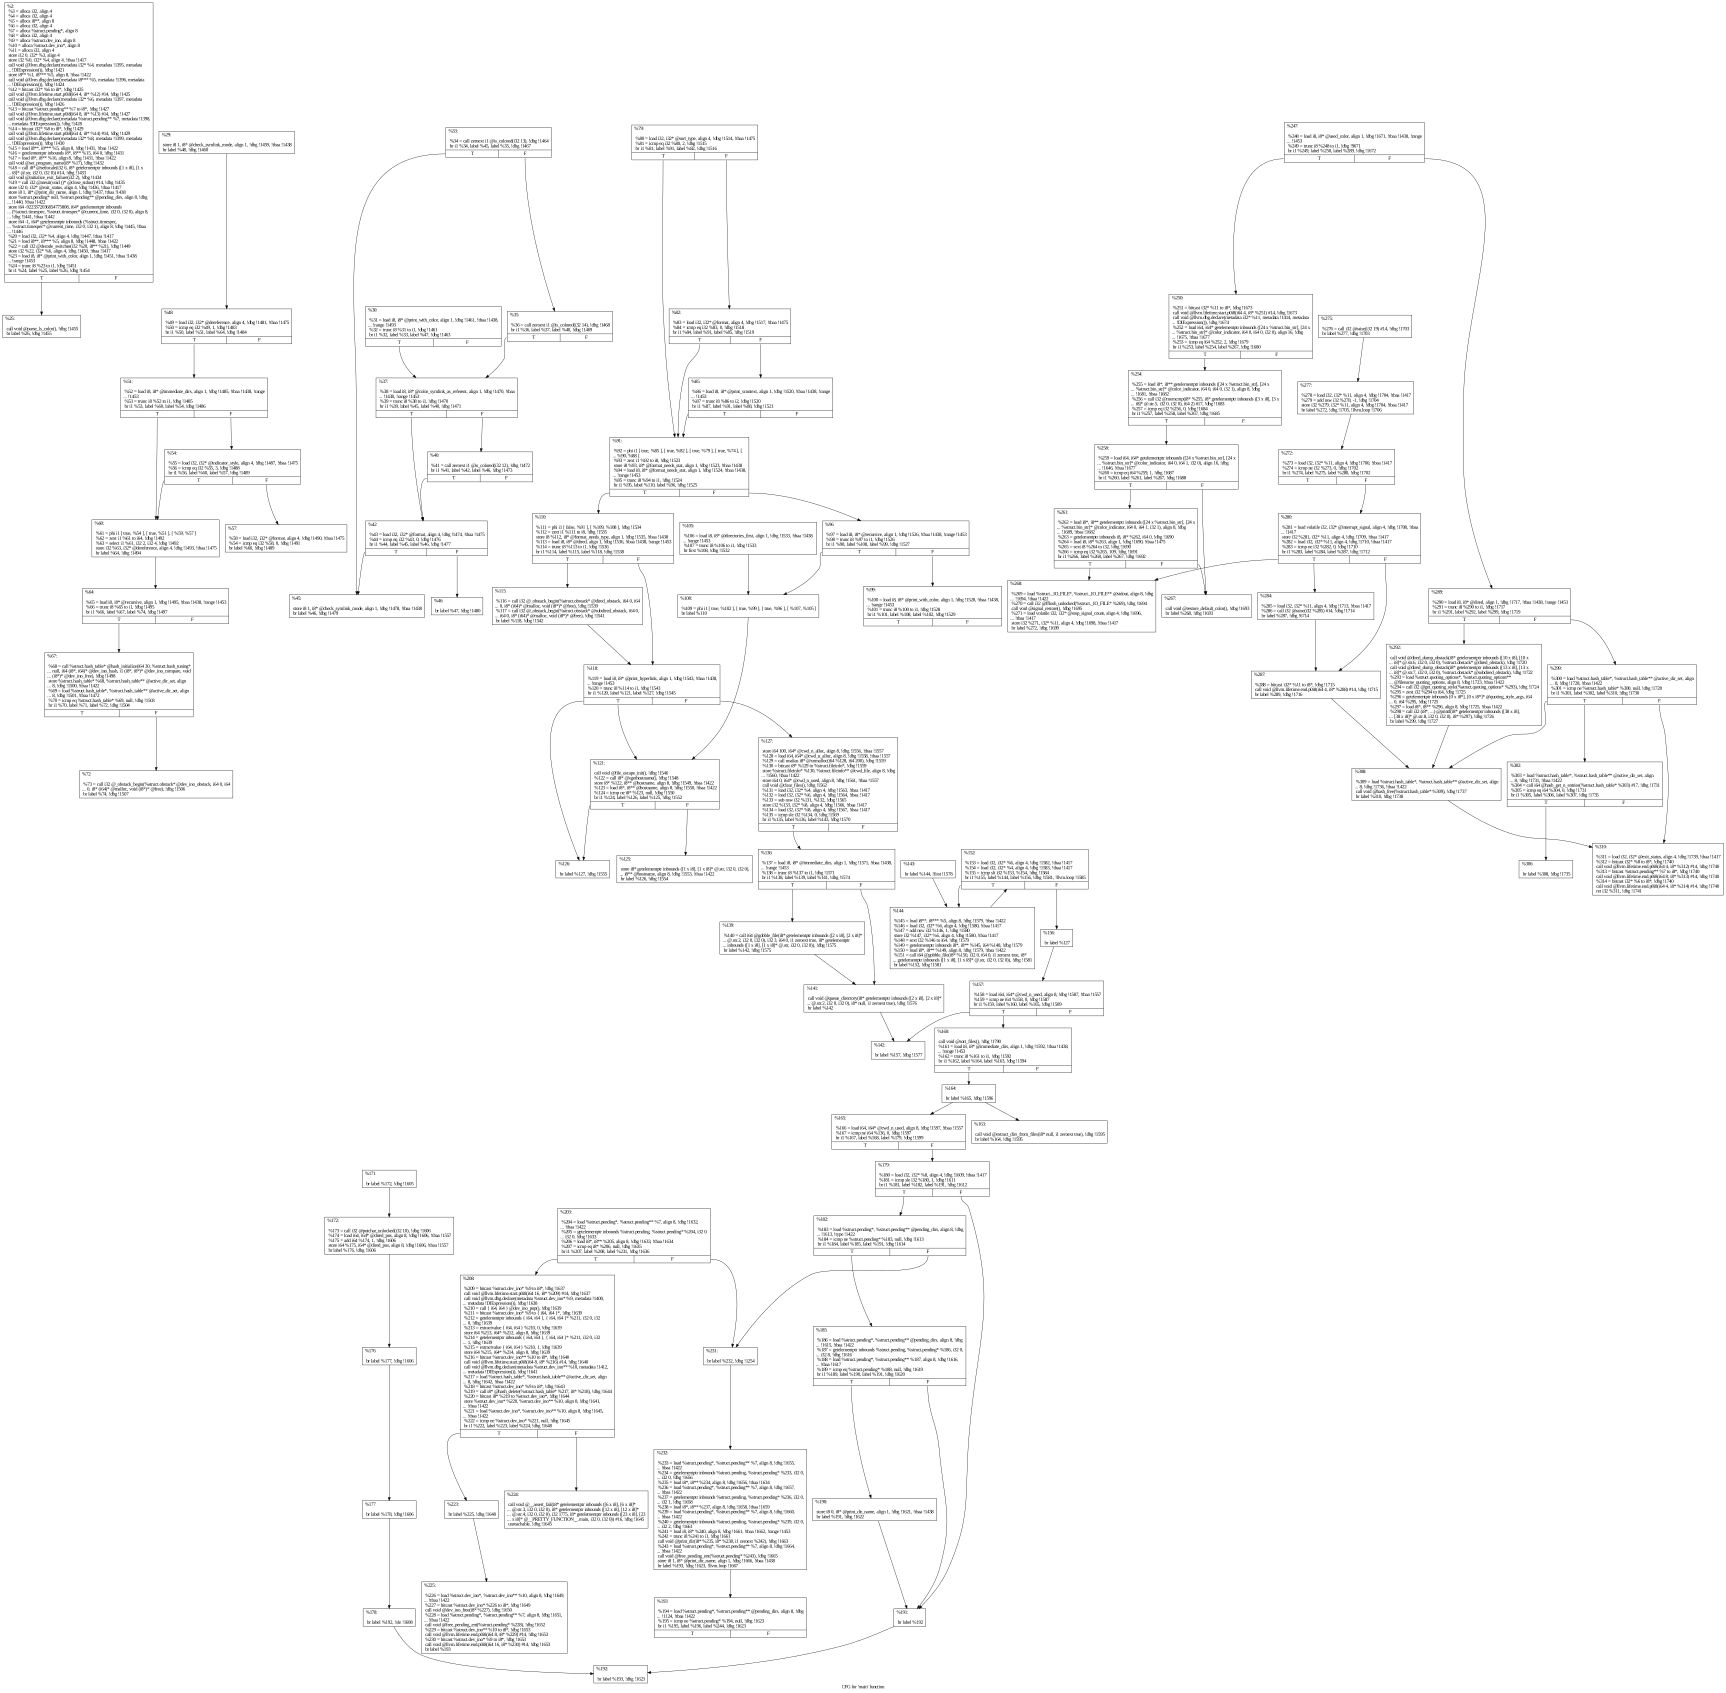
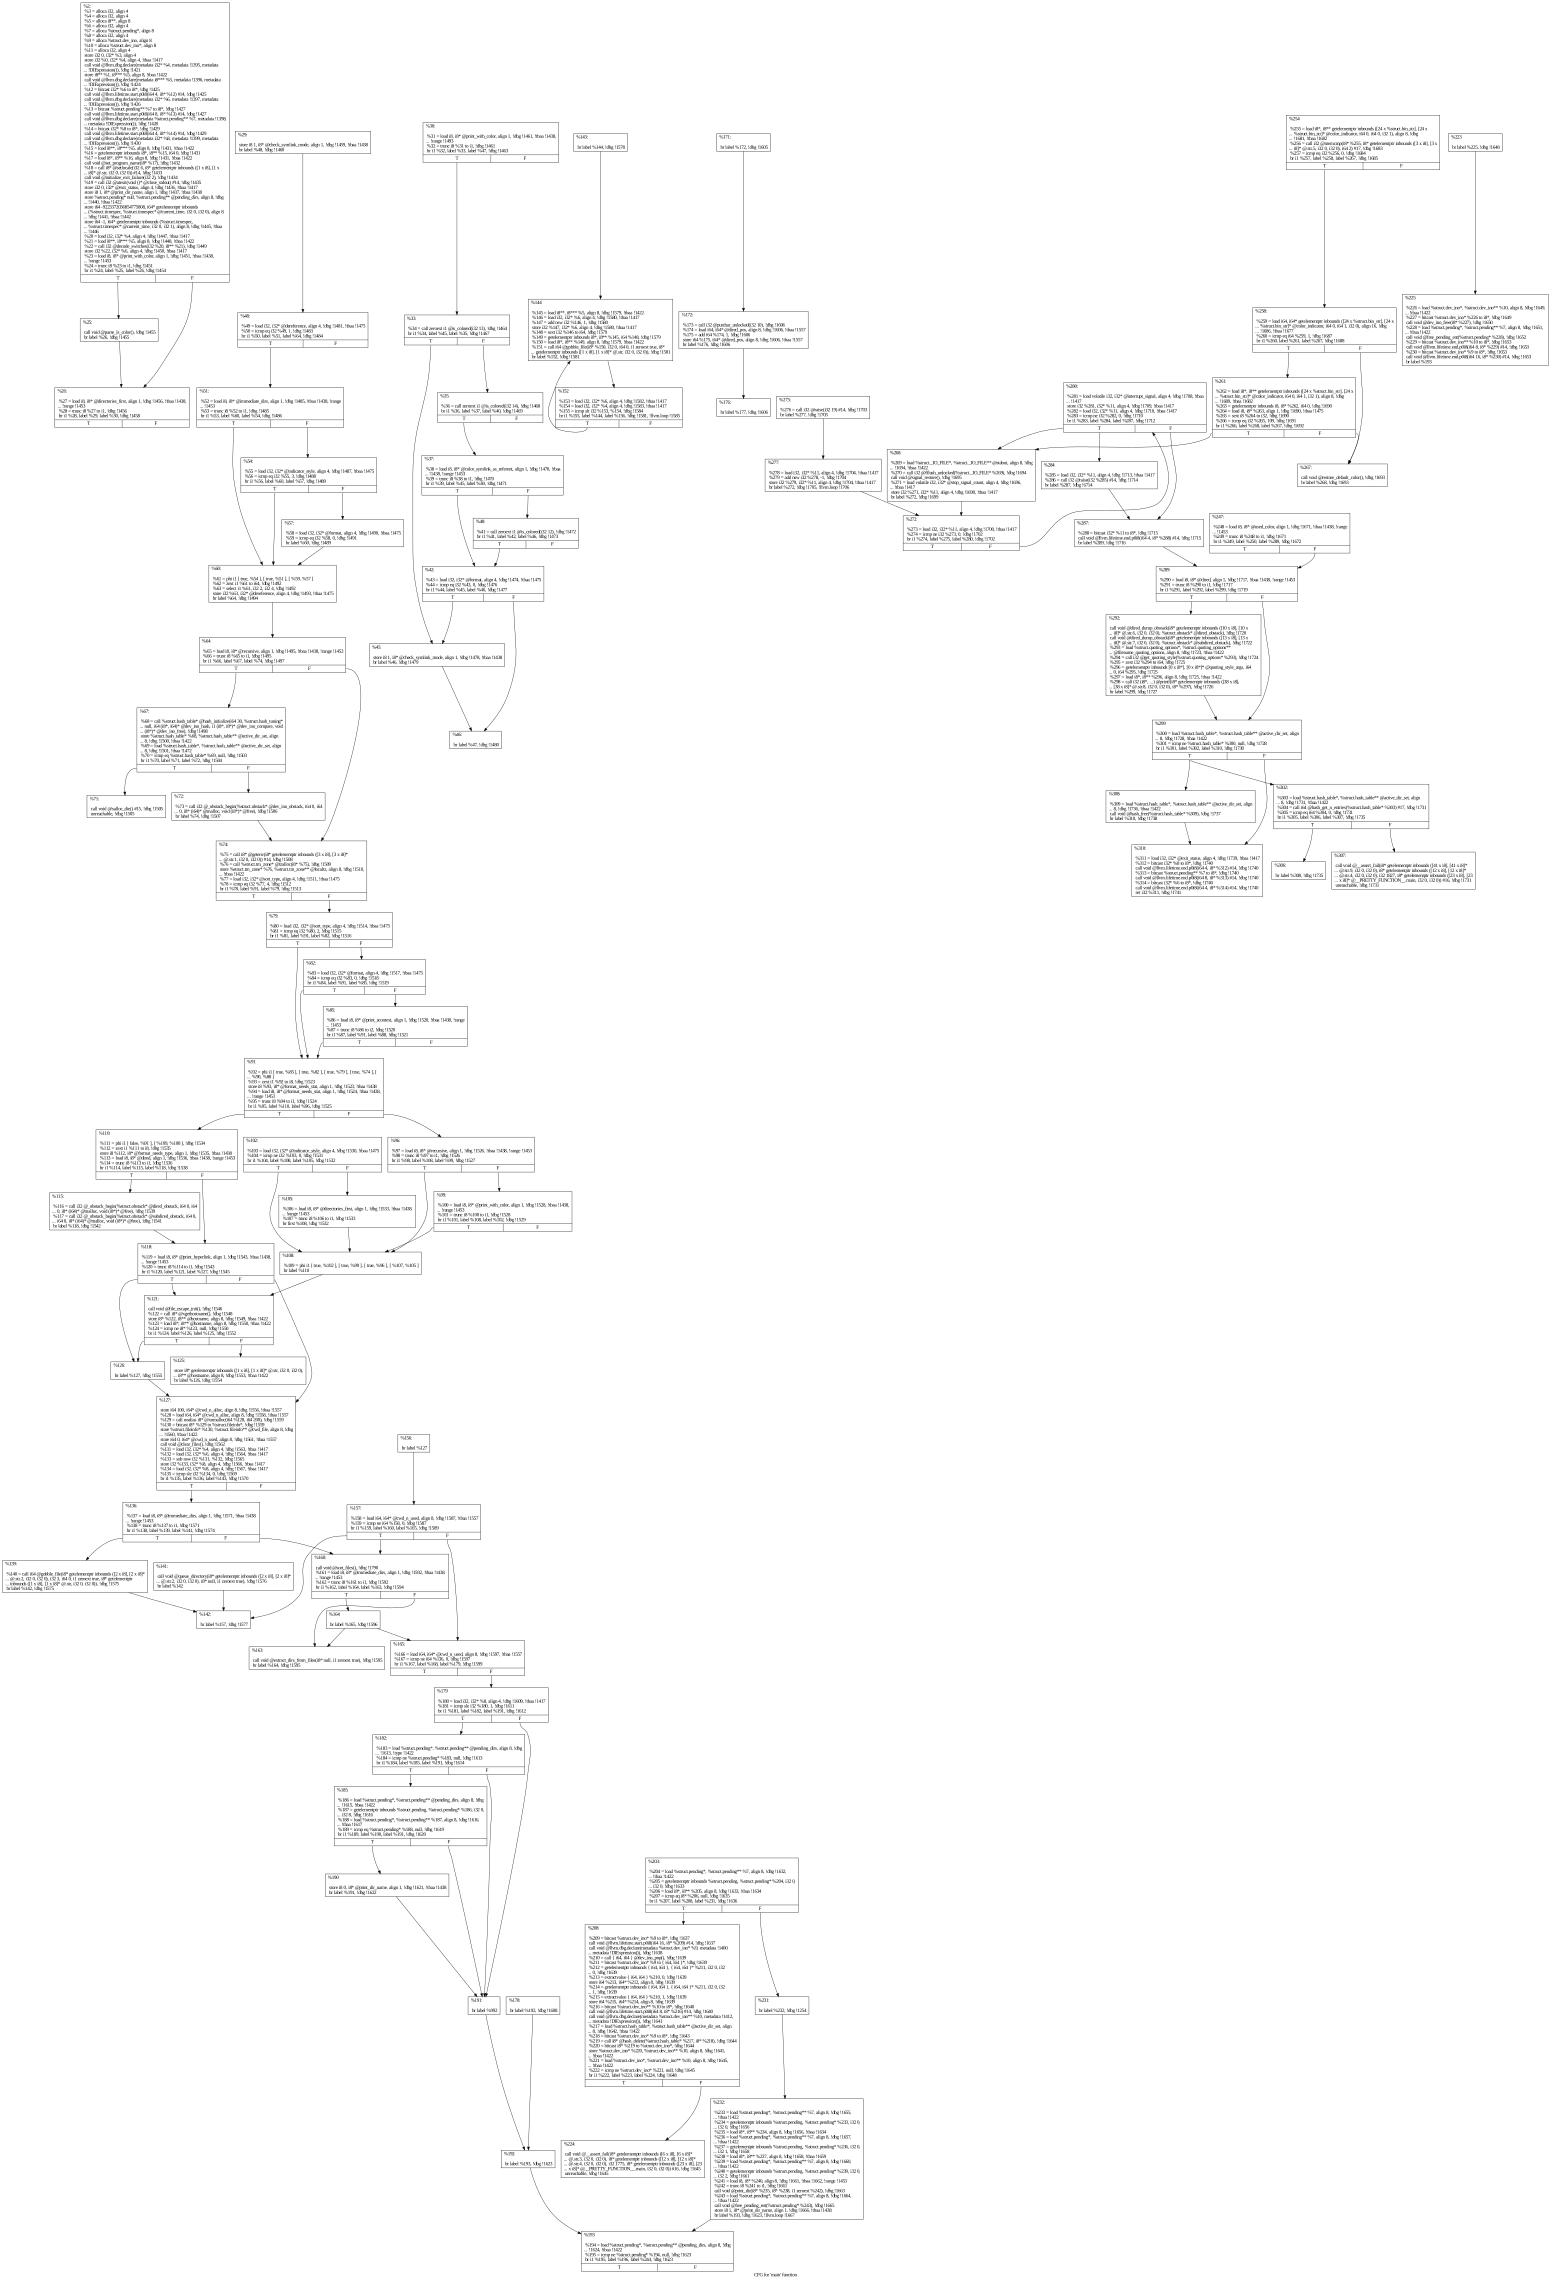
(33, 55) -> (110, 55)
(1324, 146) -> (1249, 537)
(1241, 326) -> none
(404, 363) -> (457, 237)
none -> (122, 407)
(1116, 468) -> (1274, 331)
none -> (961, 507)
(264, 543) -> (321, 538)
none -> (312, 555)
none -> (456, 697)
(1369, 732) -> (1179, 556)
(1441, 745) -> (1210, 706)
none -> (126, 807)
none -> (291, 871)
none -> (1403, 871)
(928, 874) -> (601, 147)
(1057, 908) -> none
(872, 934) -> (296, 1543)
(834, 968) -> (161, 1602)
none -> (313, 1155)
none -> (414, 1240)
(821, 1272) -> (489, 1884)
none -> (158, 1387)
(450, 1463) -> none
(389, 1510) -> none
none -> (456, 1588)
none -> (353, 1606)
(676, 1616) -> (603, 2250)
(389, 1622) -> (533, 2011)
(910, 1622) -> (484, 2011)
none -> (547, 2206)
